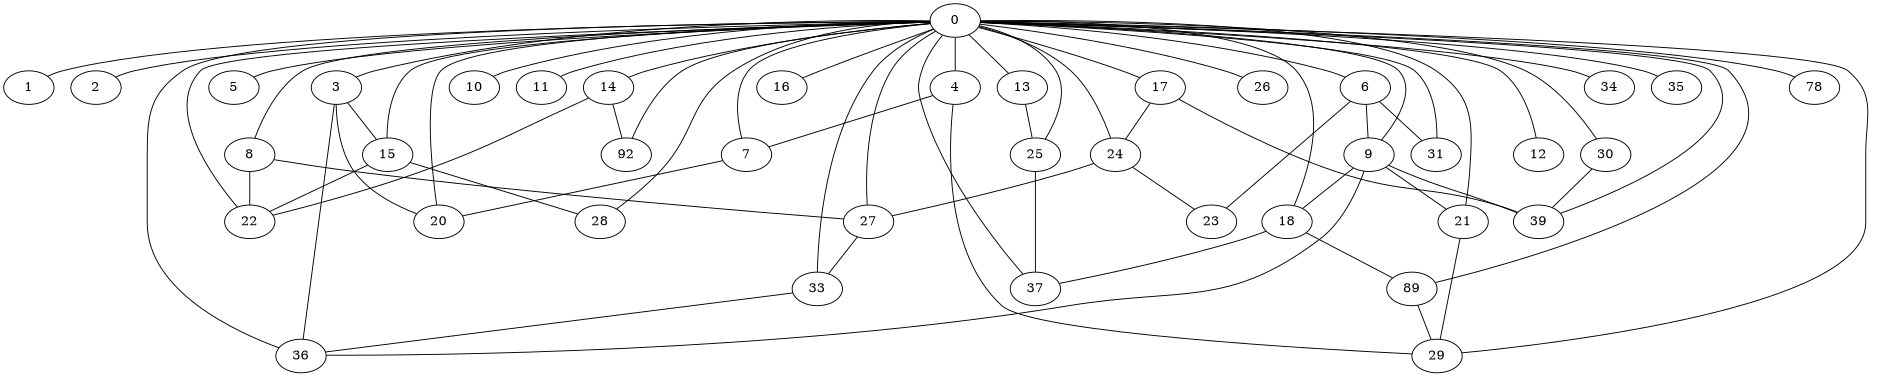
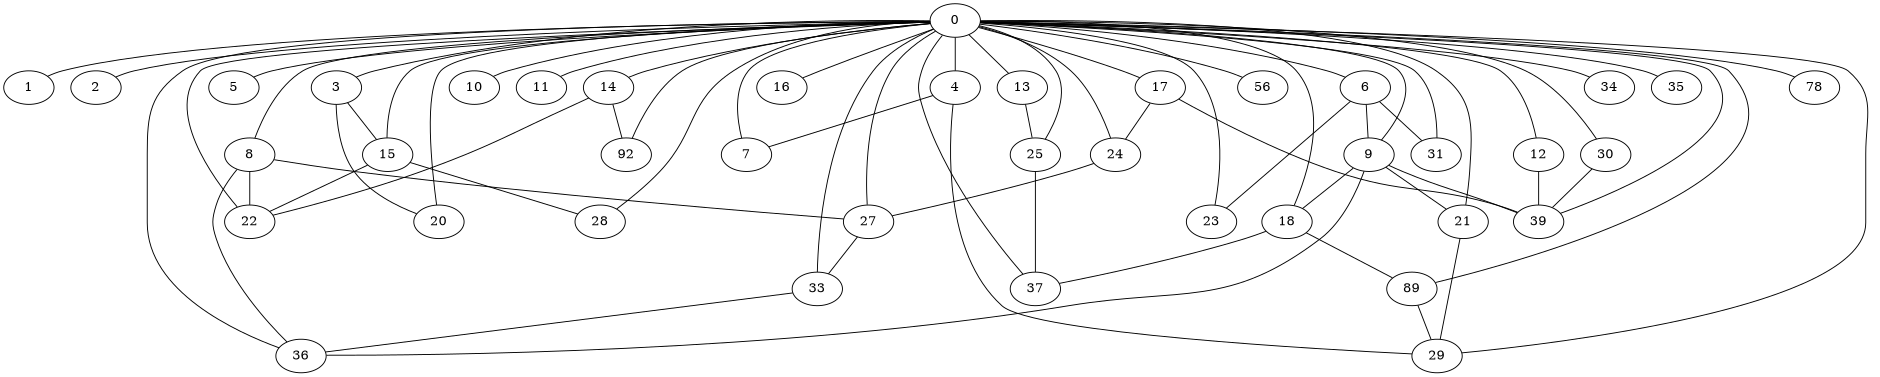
(1263, 88) -> (1263, 88)
(593, 188) -> none
(1164, 188) -> (1190, 68)
none -> (1539, 188)
(319, 222) -> (226, 262)
